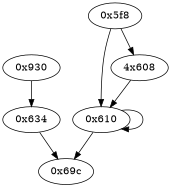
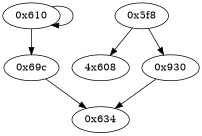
(103, 64) -> (154, 38)
(123, 91) -> none
(47, 143) -> (63, 91)
